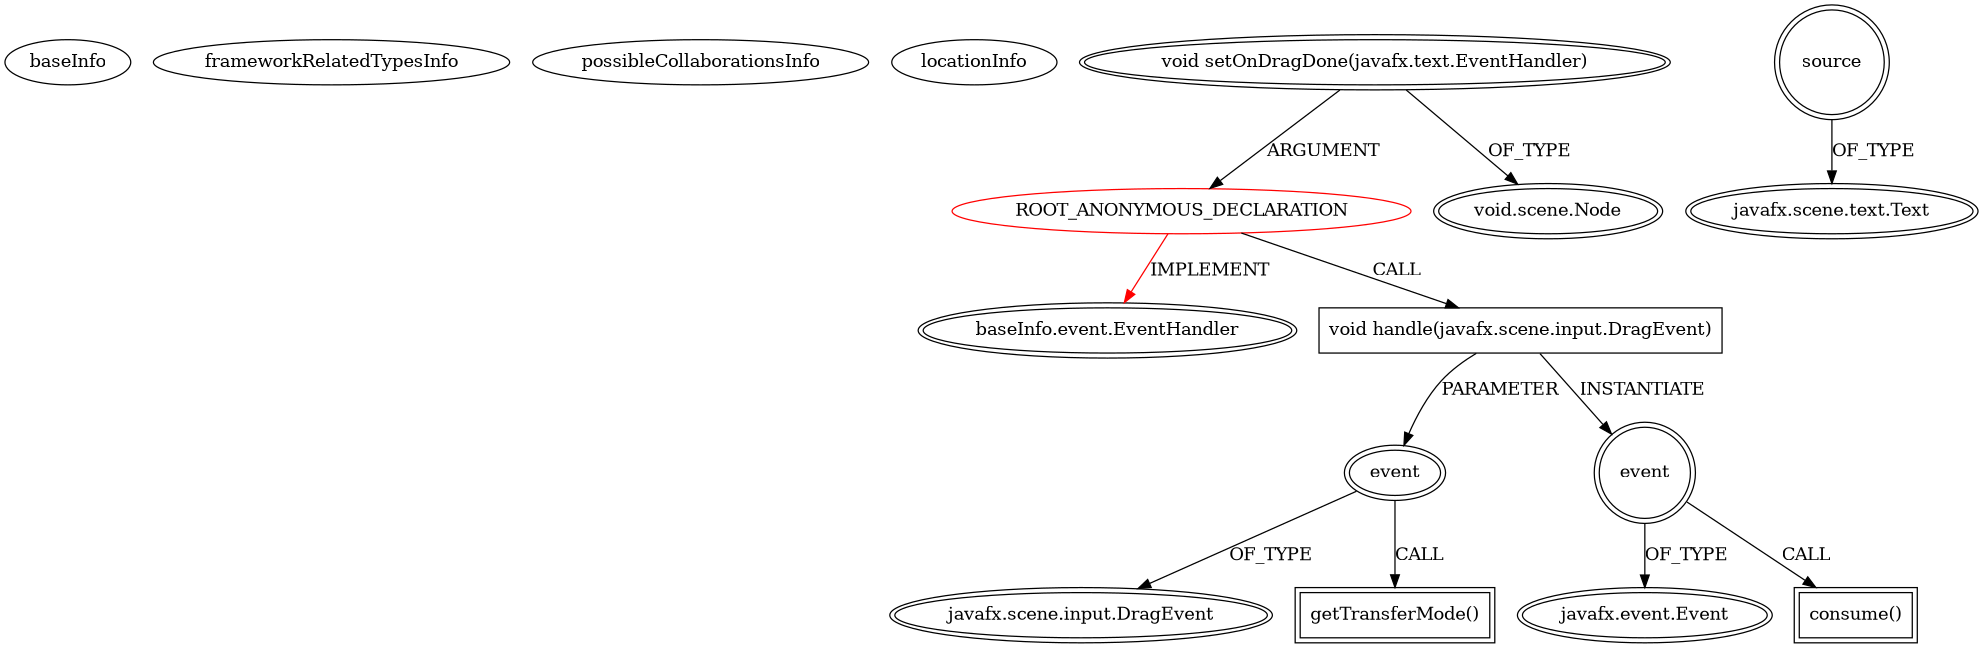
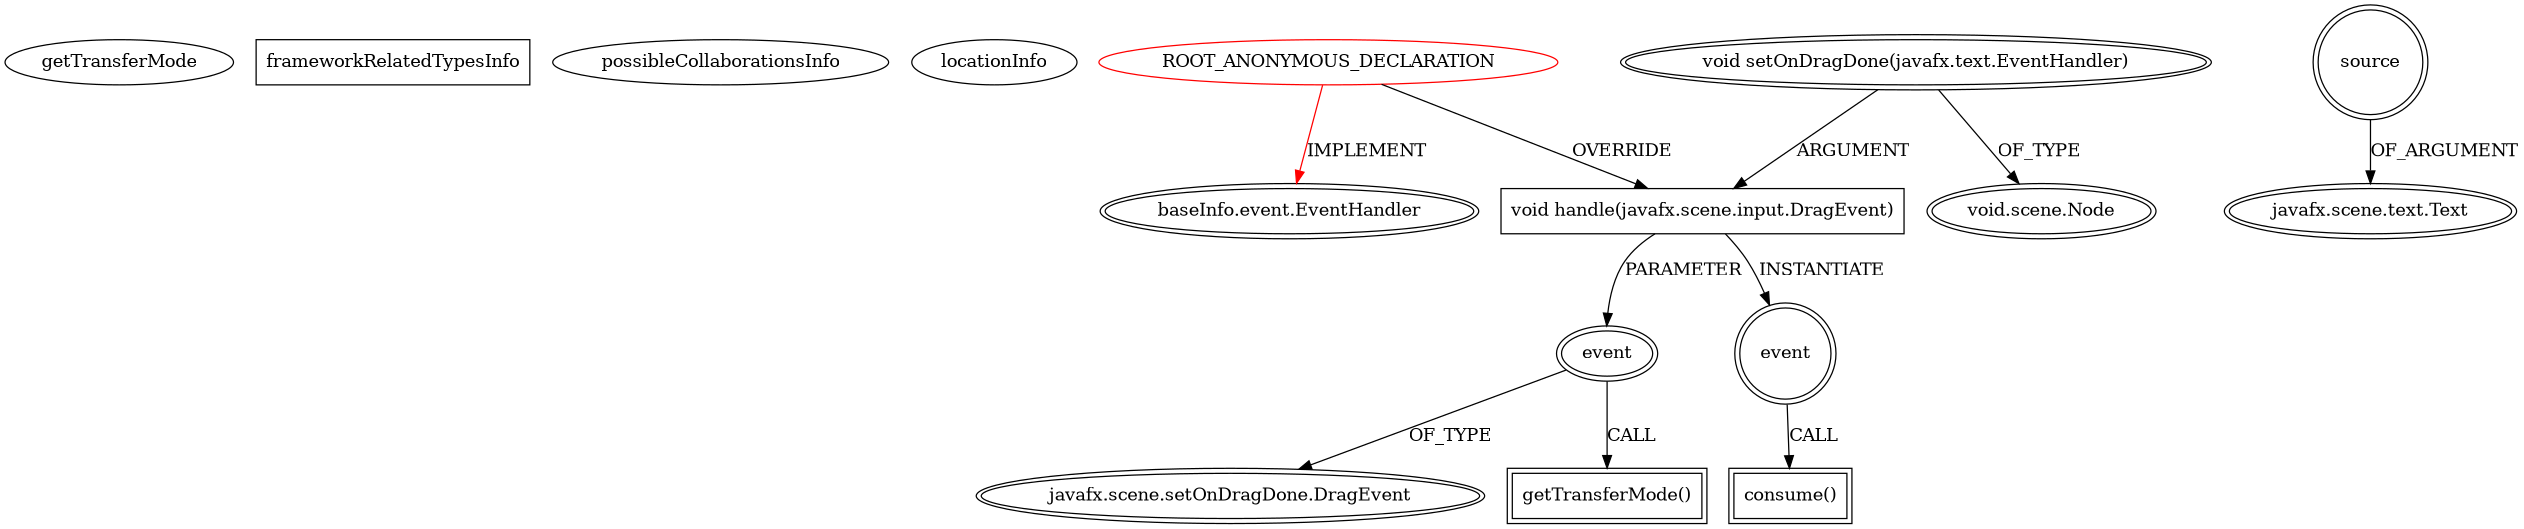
(68, 62) -> (119, 62)
(332, 62) -> (393, 62)
(1280, 135) -> (1811, 136)
(1874, 152) -> (2445, 152)
(1397, 271) -> (1622, 152)
(1081, 615) -> (1230, 496)
(1645, 615) -> none
